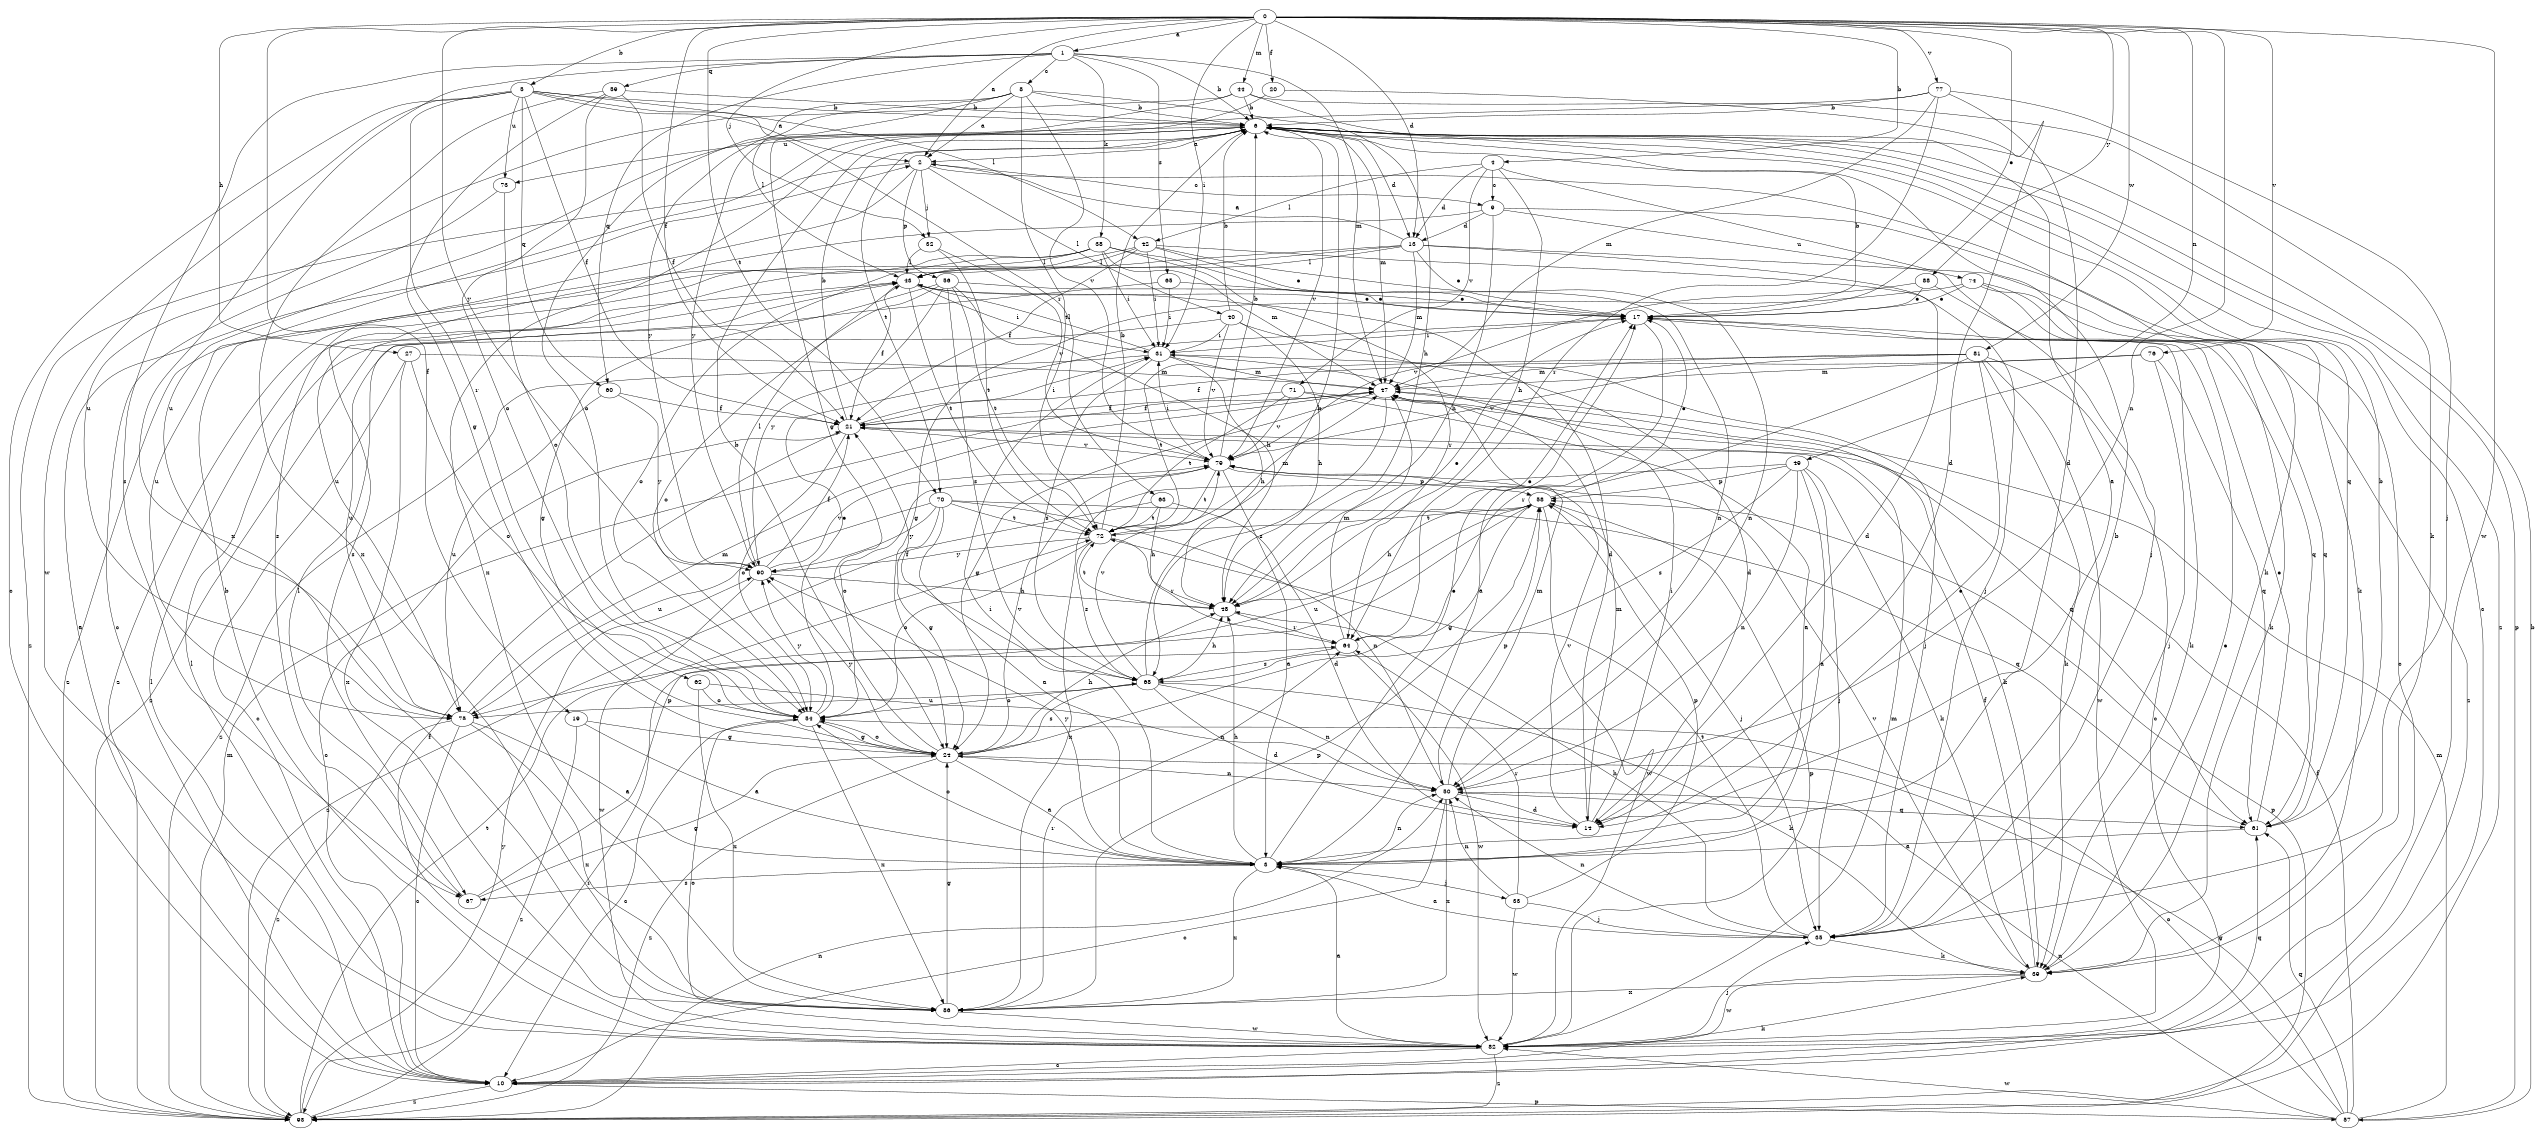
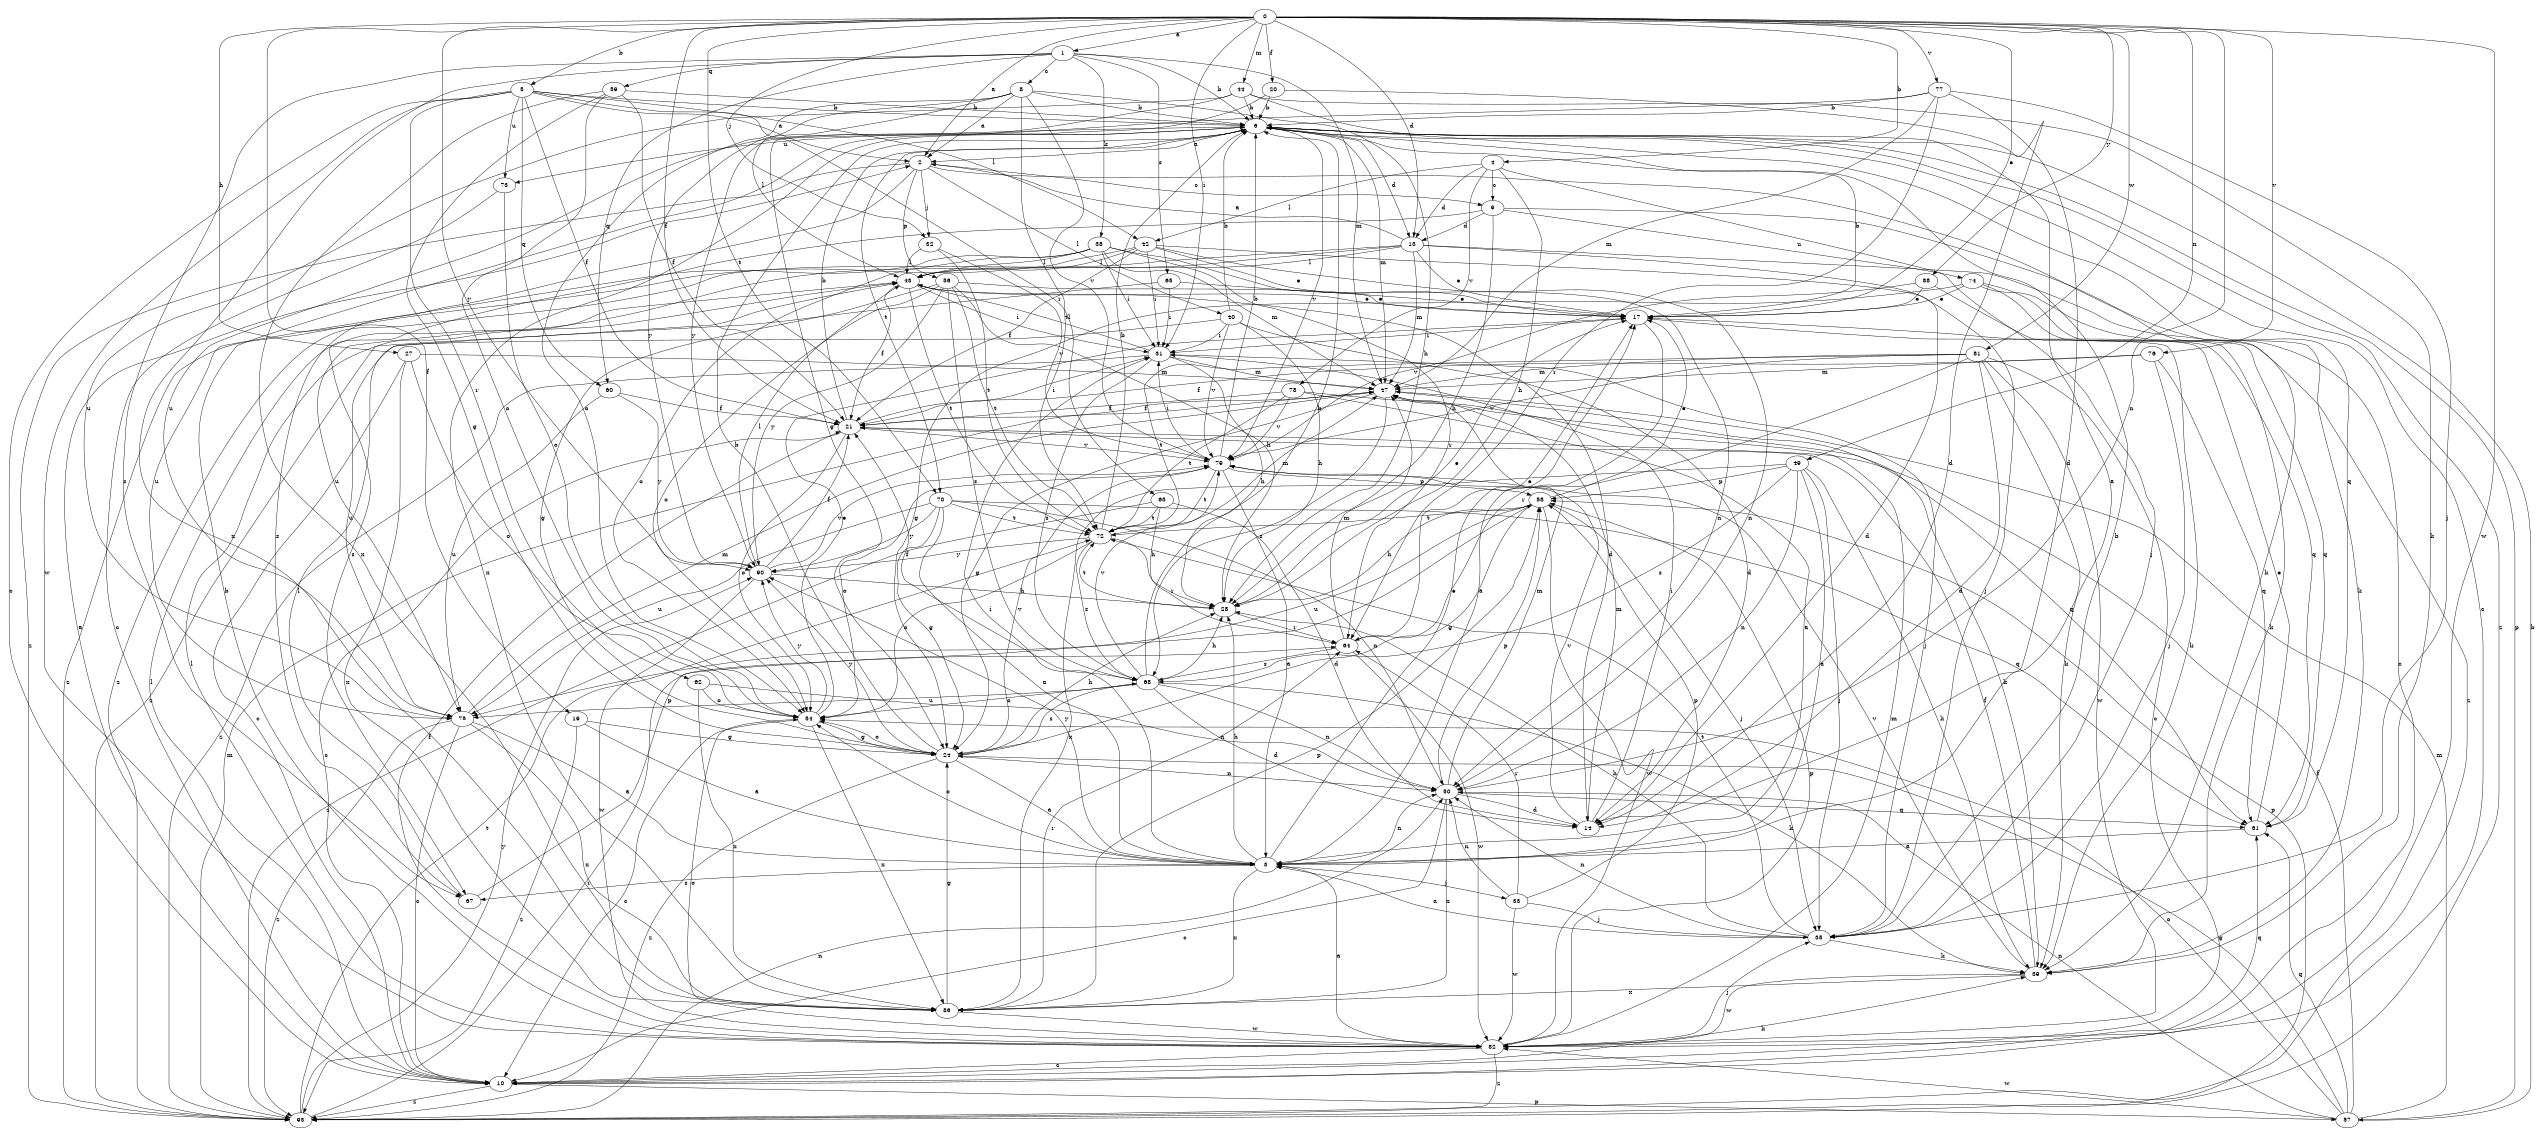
(2081, 247) -> (1266, 106)
(1293, 390) -> (1293, 390)
(2214, 416) -> none
(1961, 591) -> (1961, 591)
(1225, 609) -> (1225, 609)
(706, 816) -> none
